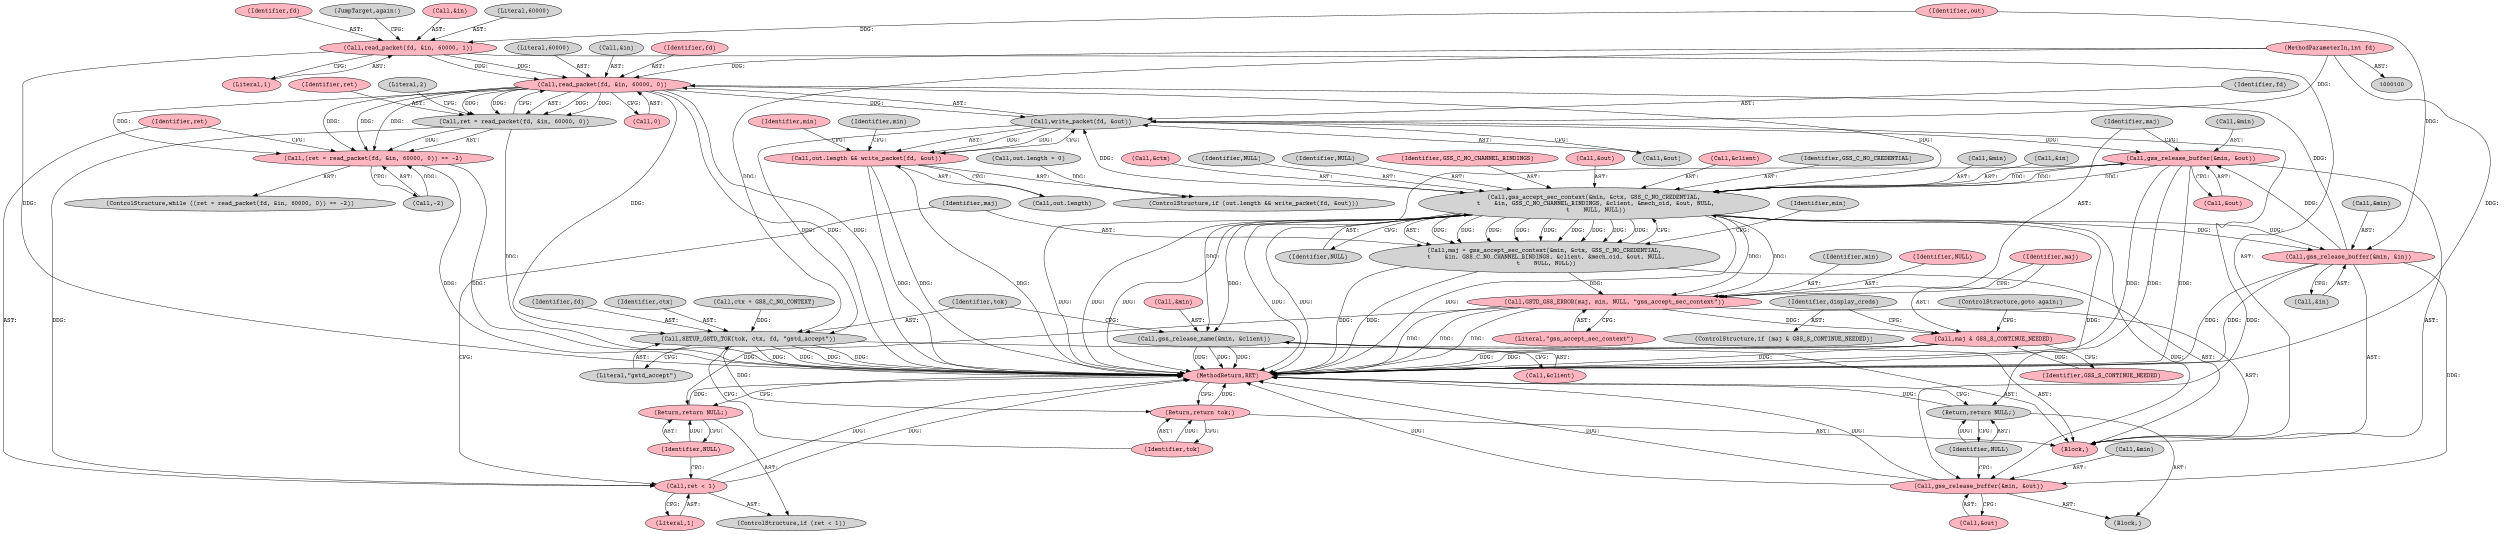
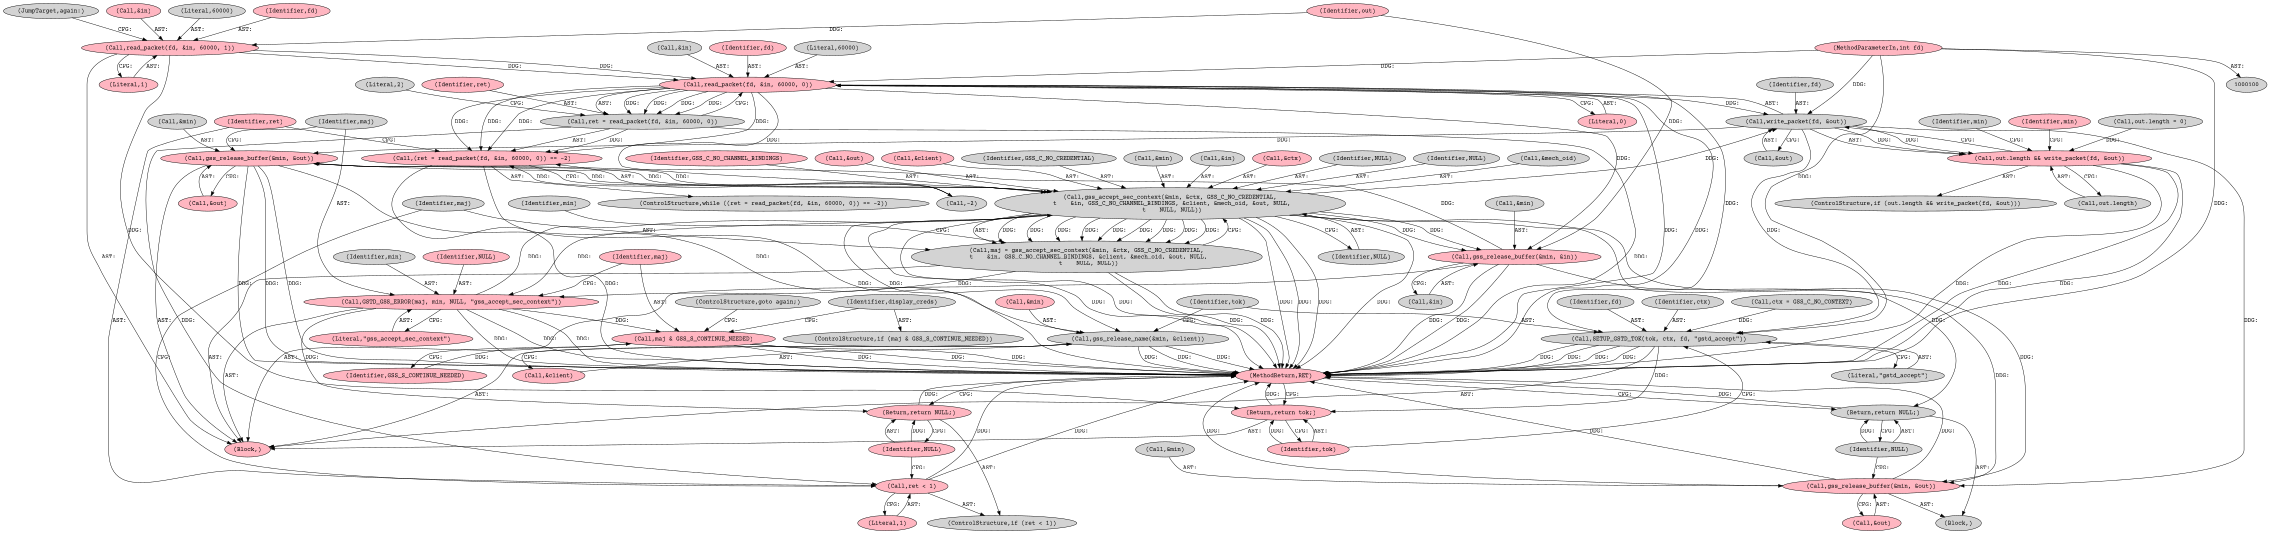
(1562, 94) -> (1292, 111)
(647, 122) -> (1607, 122)
none -> (1548, 158)
(1081, 182) -> (2100, 140)
(355, 334) -> (556, 390)
